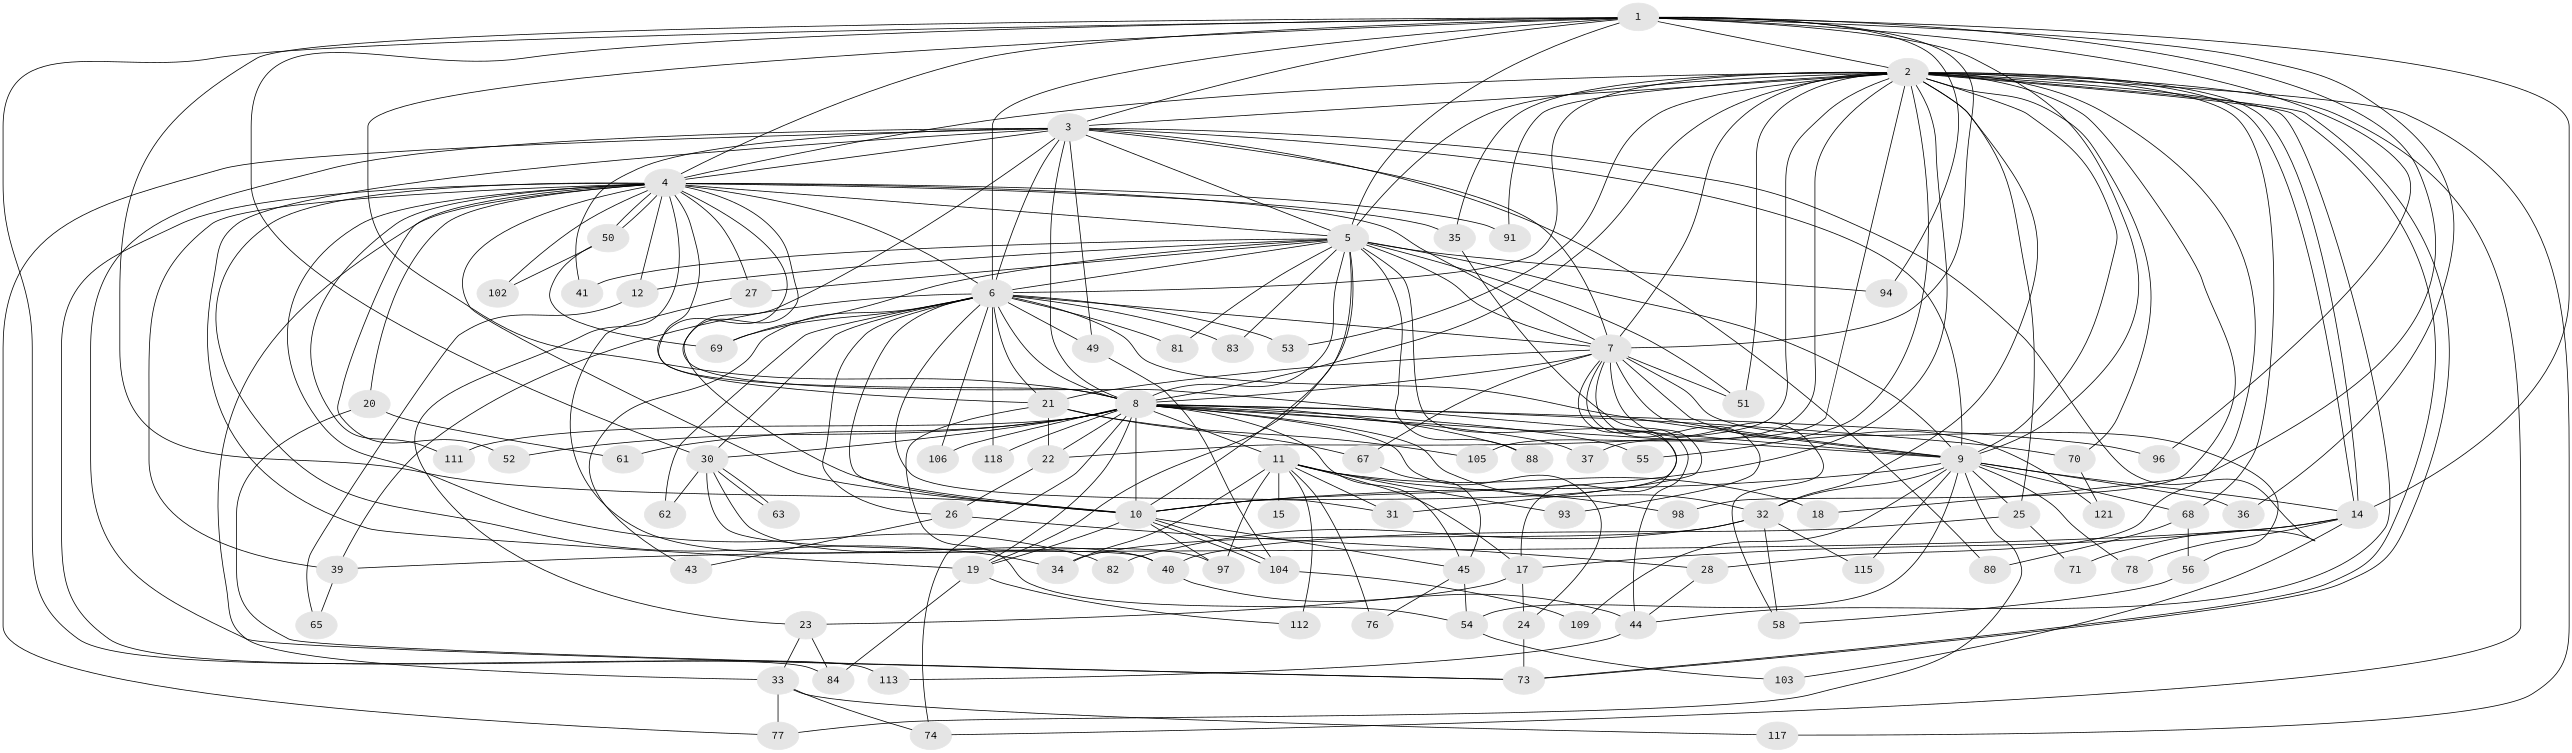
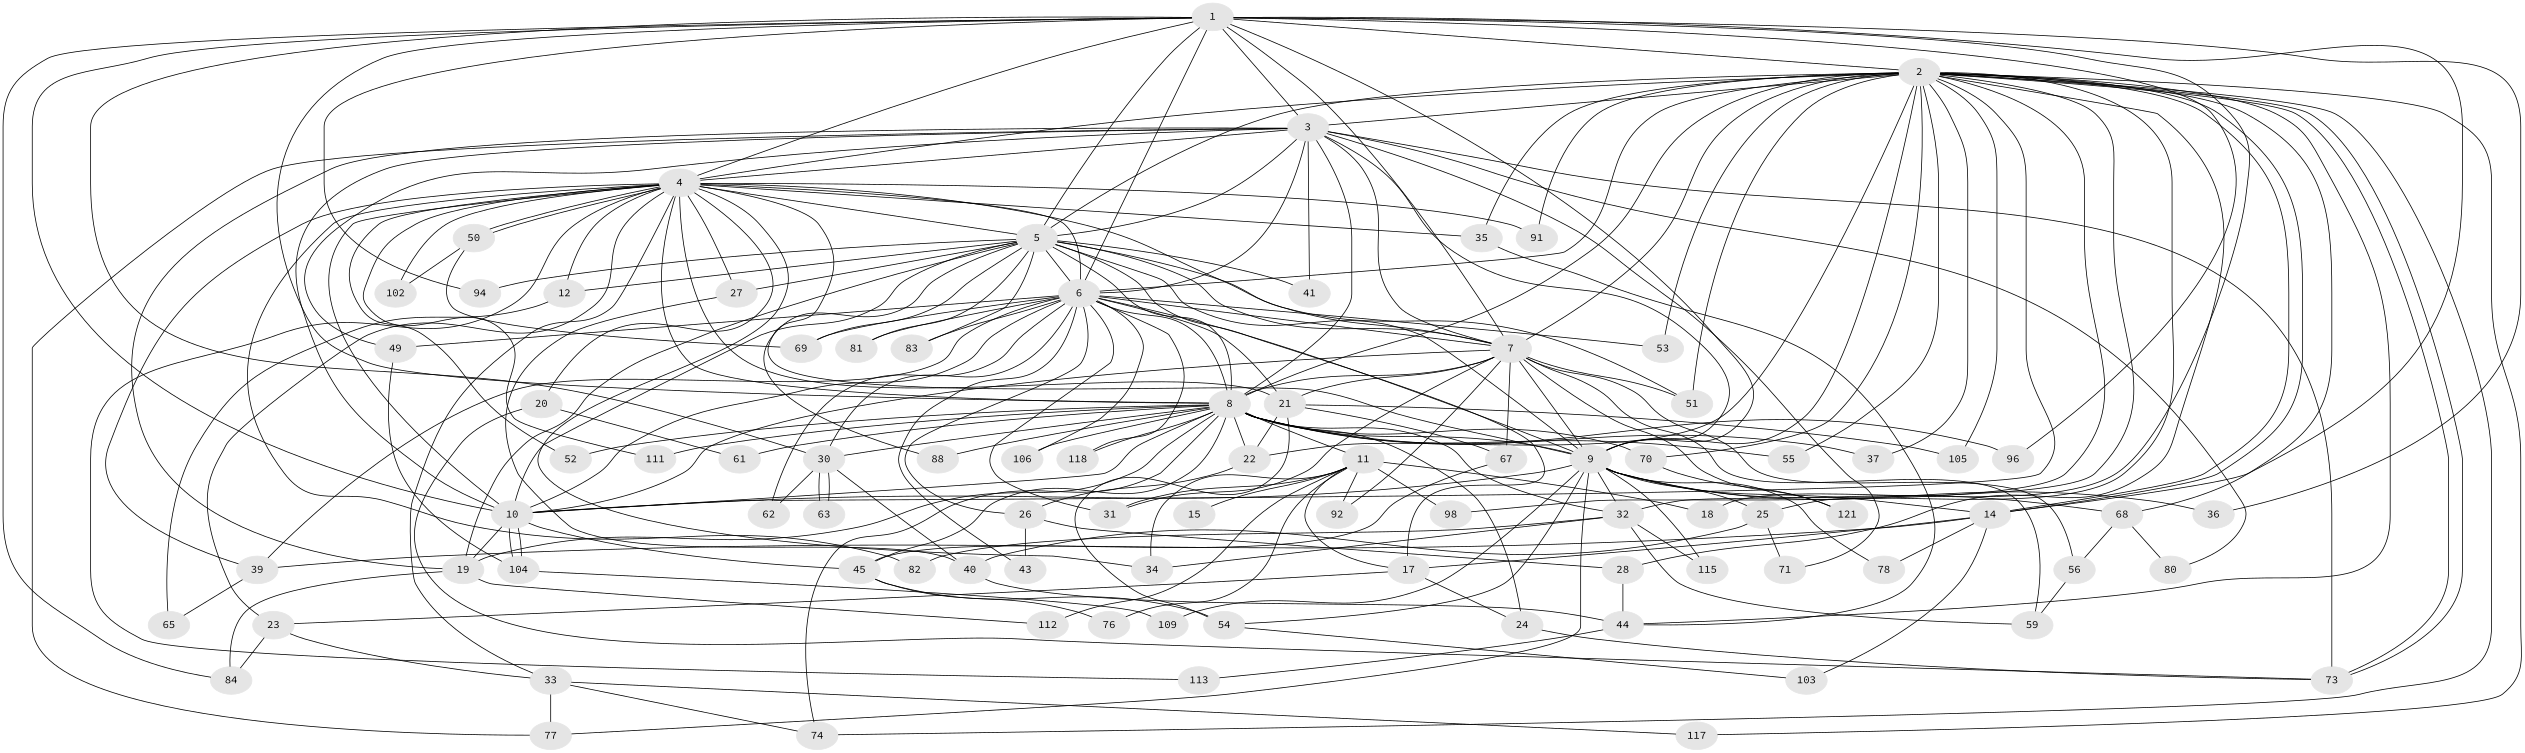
(1565, 515) -> (1337, 515)
(1224, 570) -> none
(1779, 625) -> (2032, 625)
